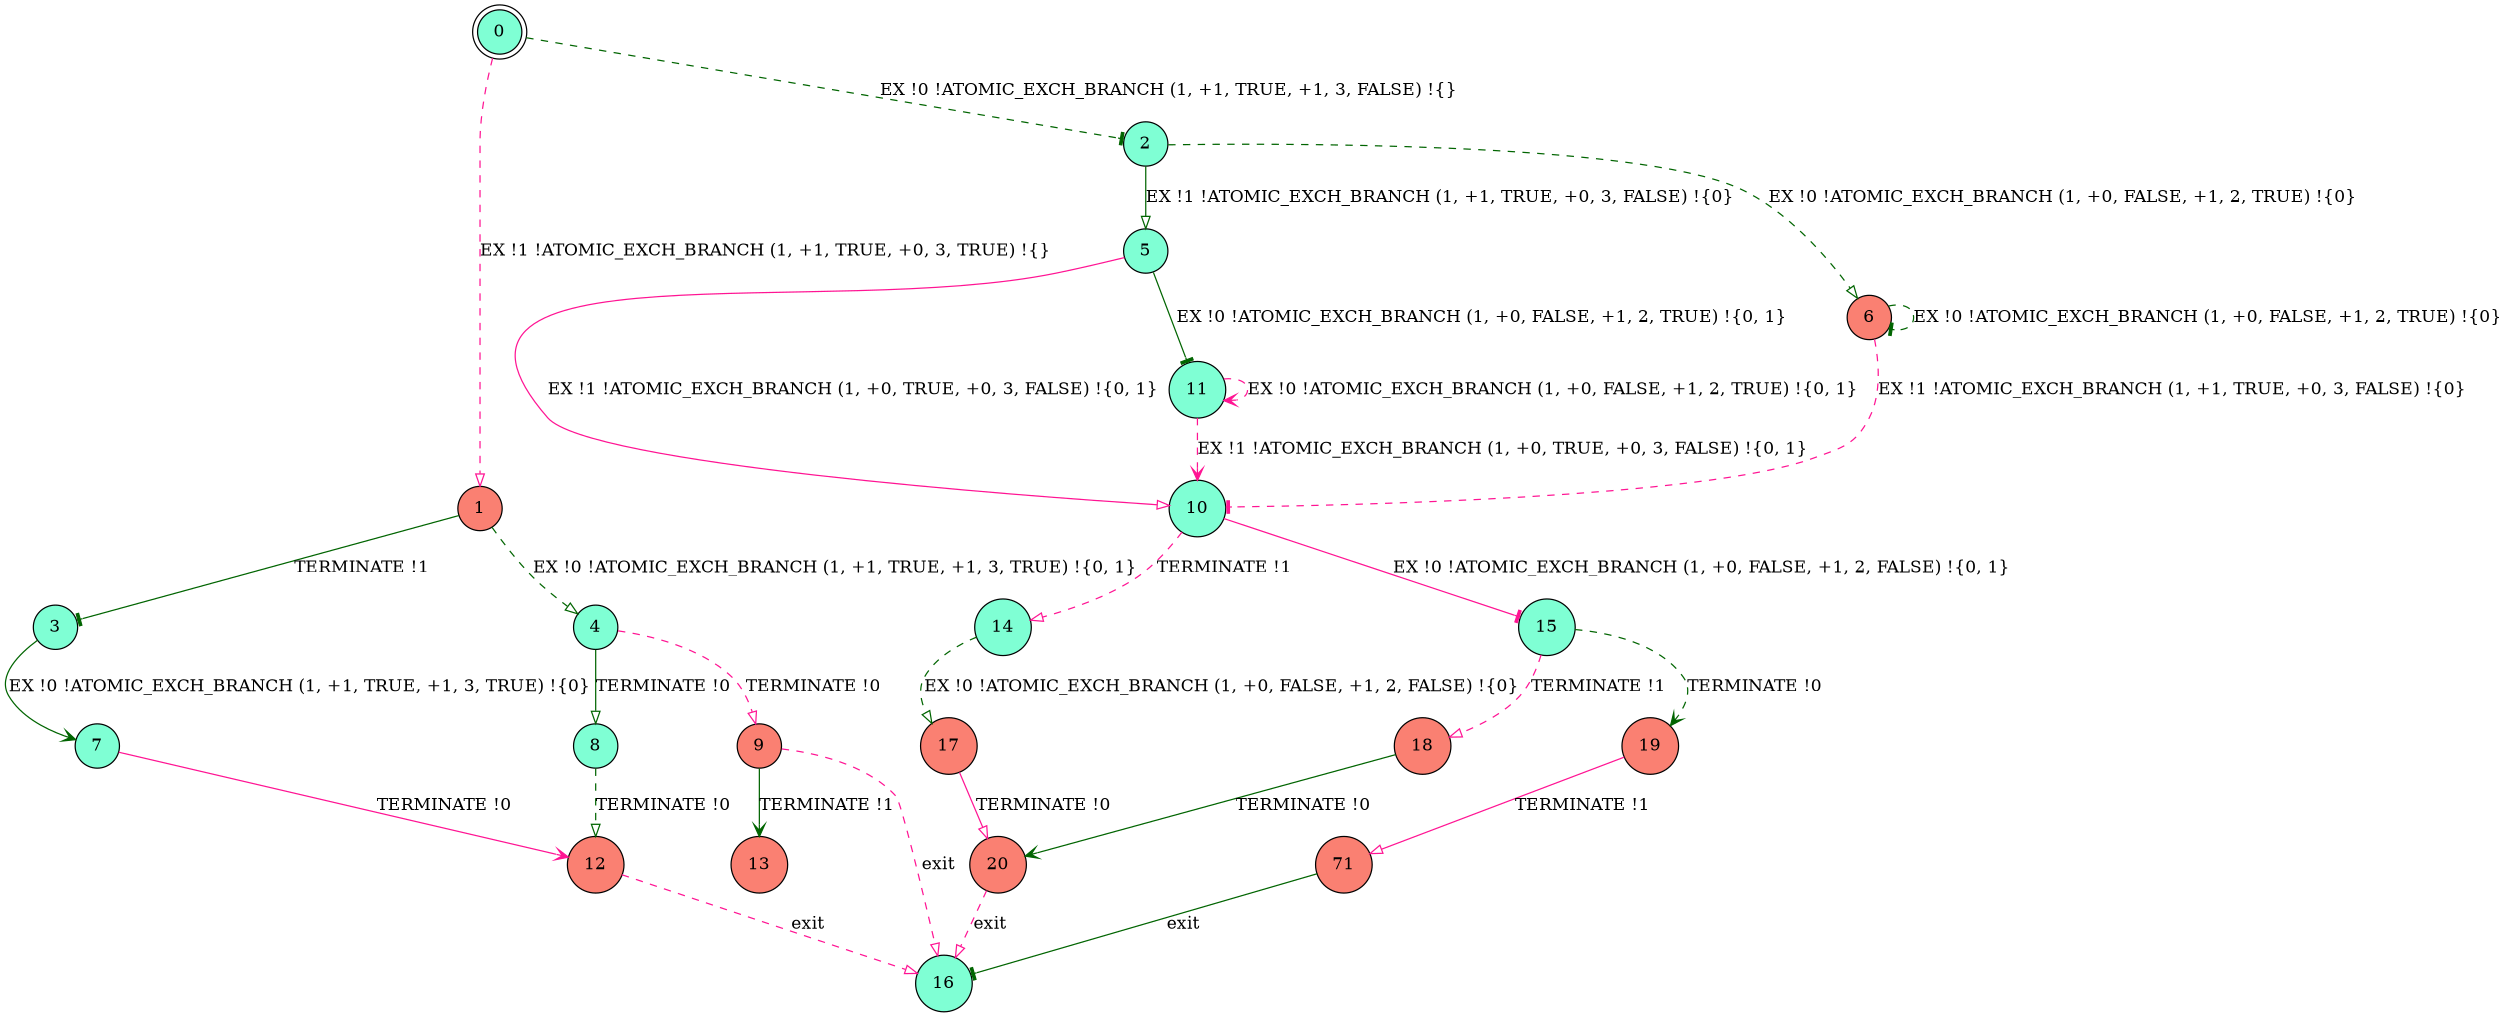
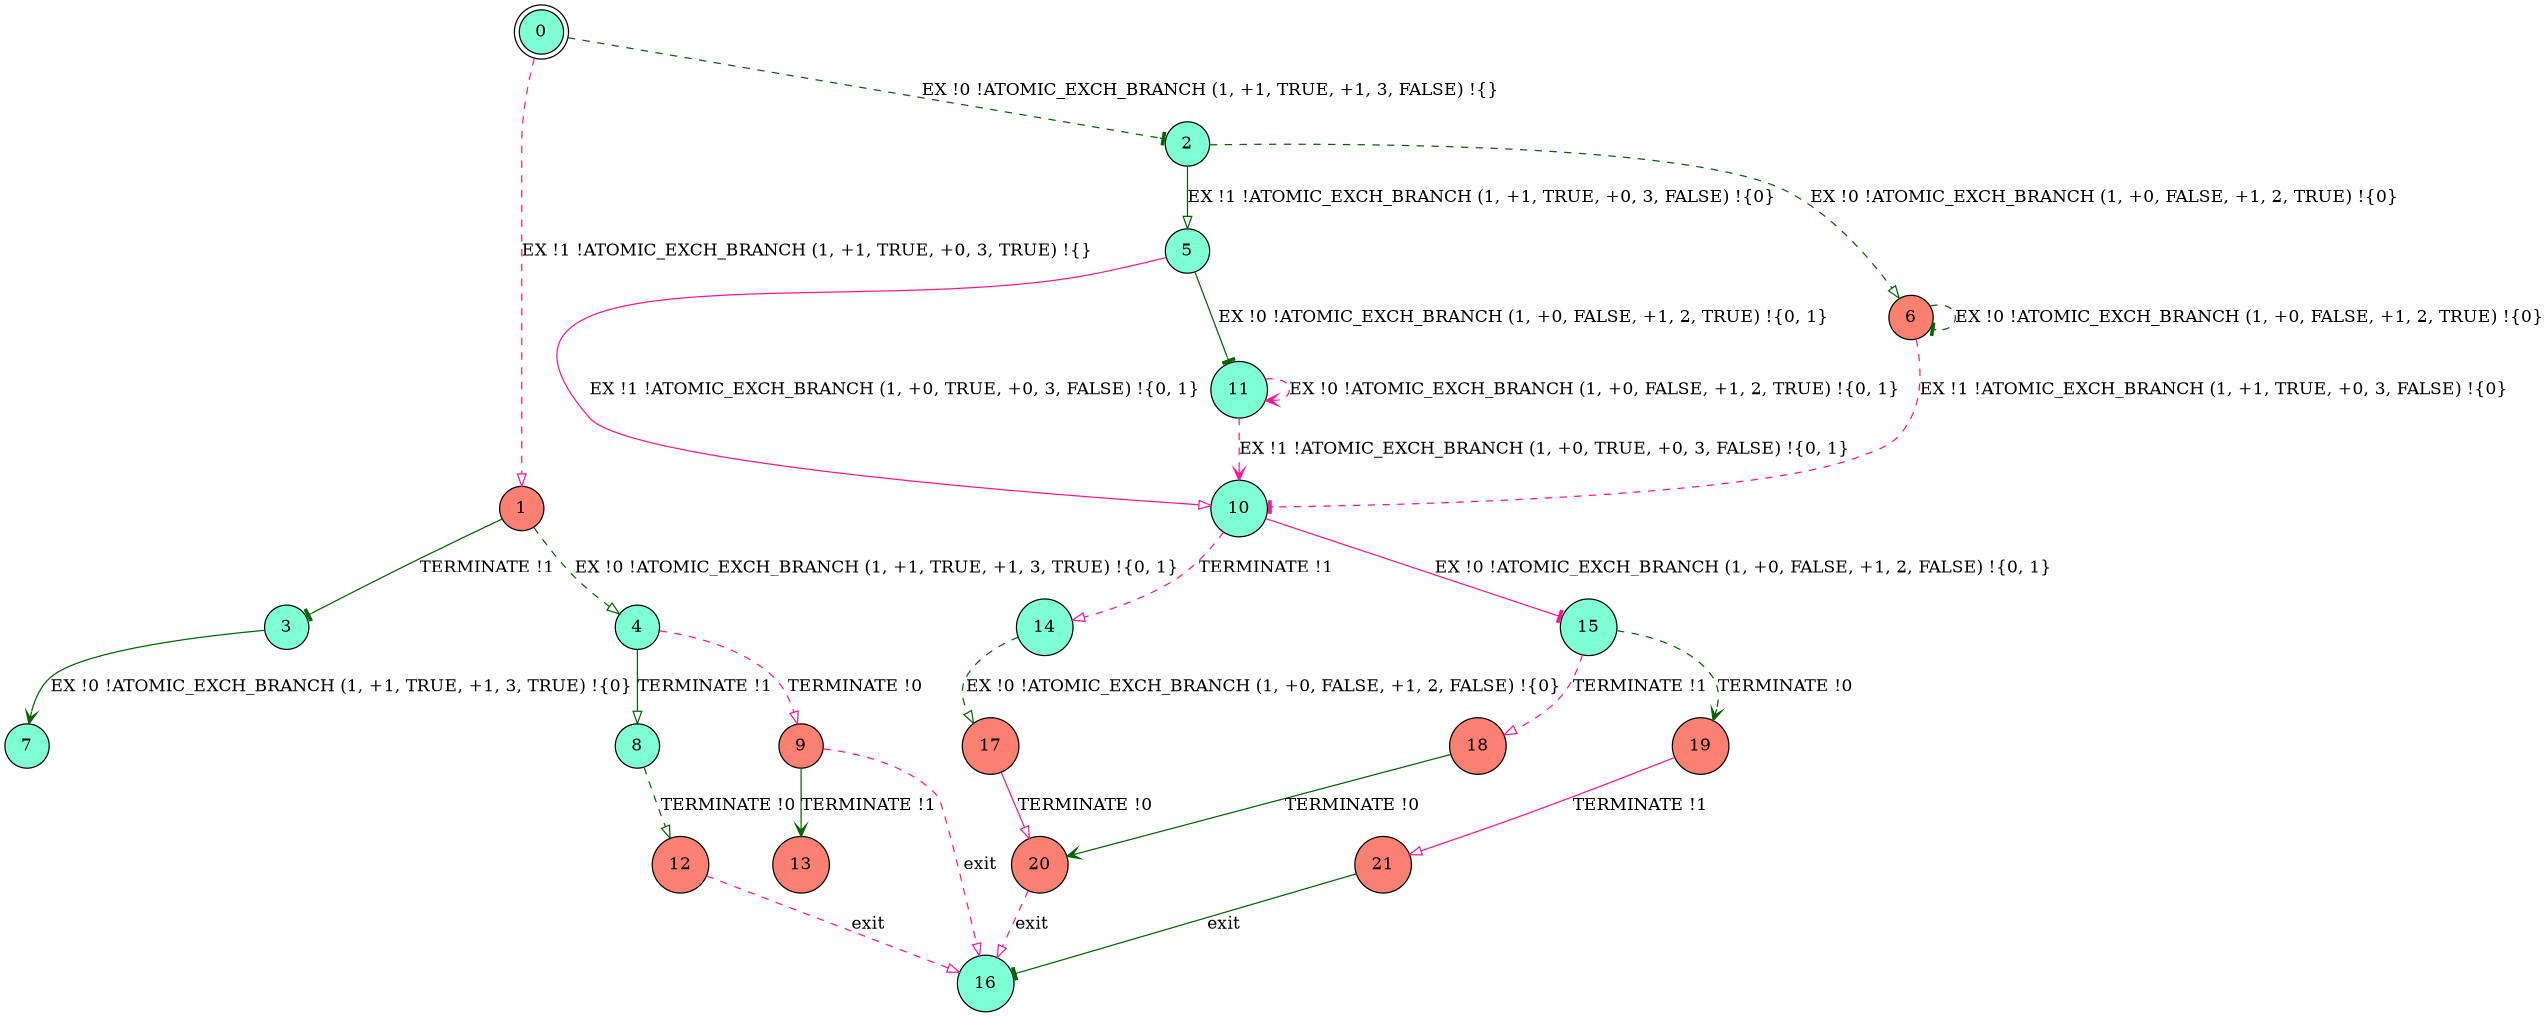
(663, 687) -> (705, 687)
(337, 803) -> none
(1344, 865) -> (1383, 865)
